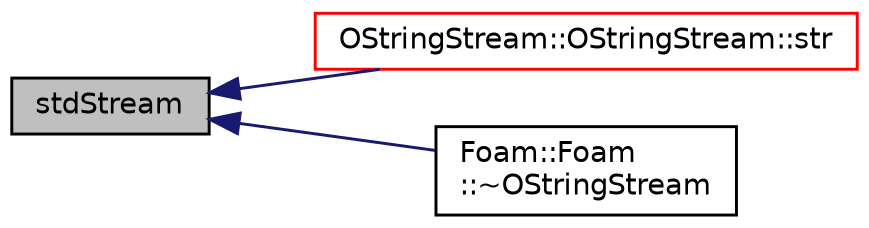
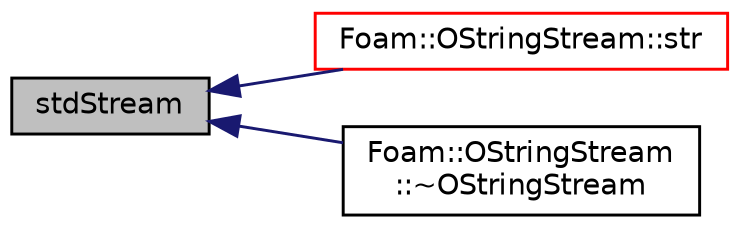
(586, 41) -> (521, 41)
(586, 171) -> (521, 171)
